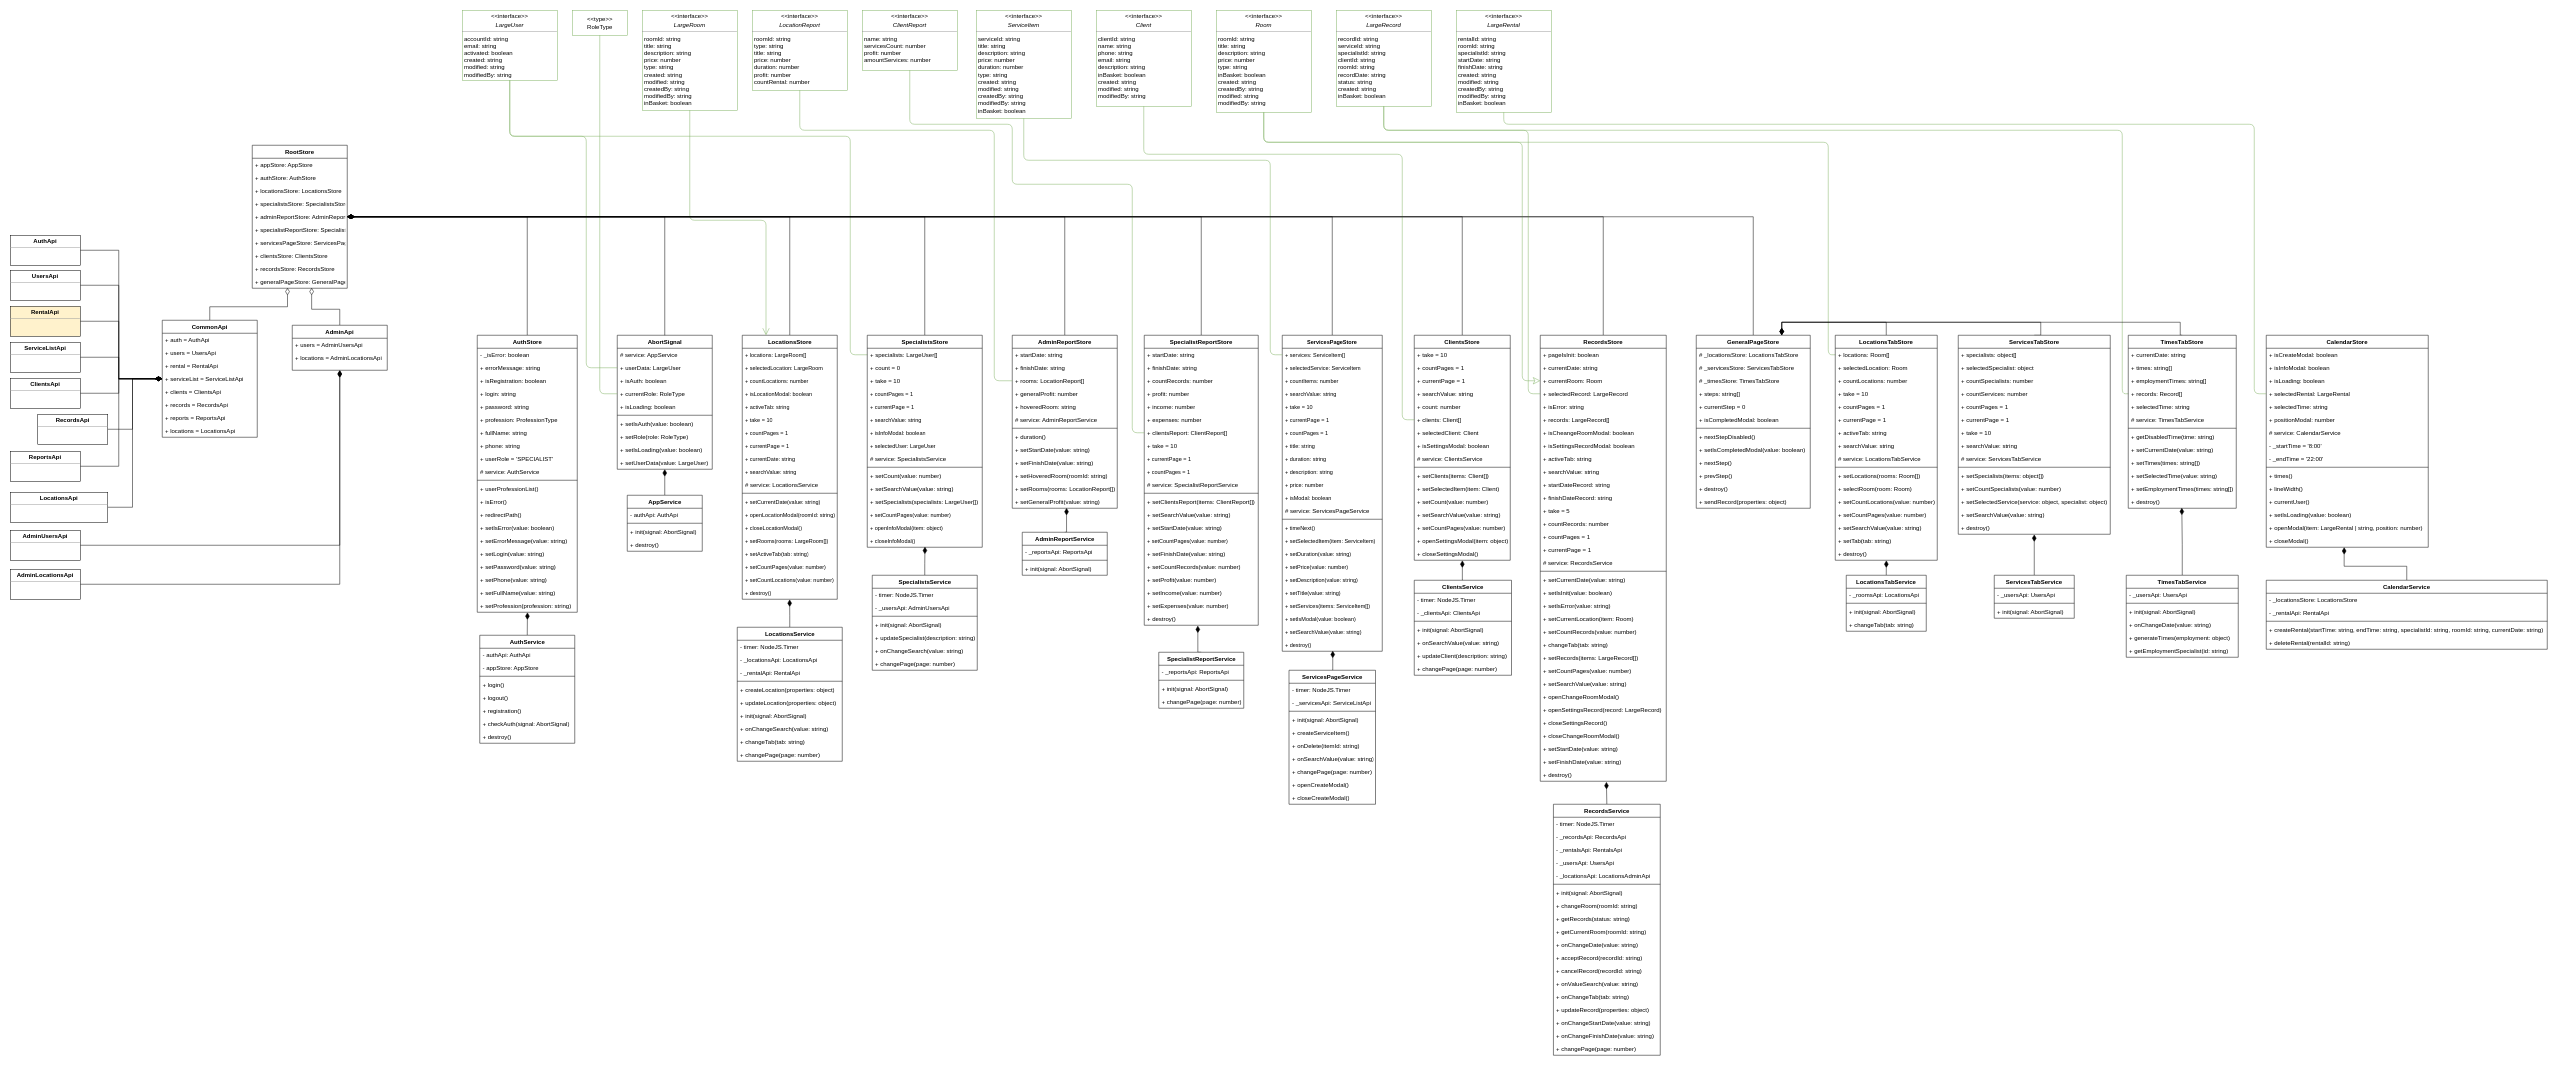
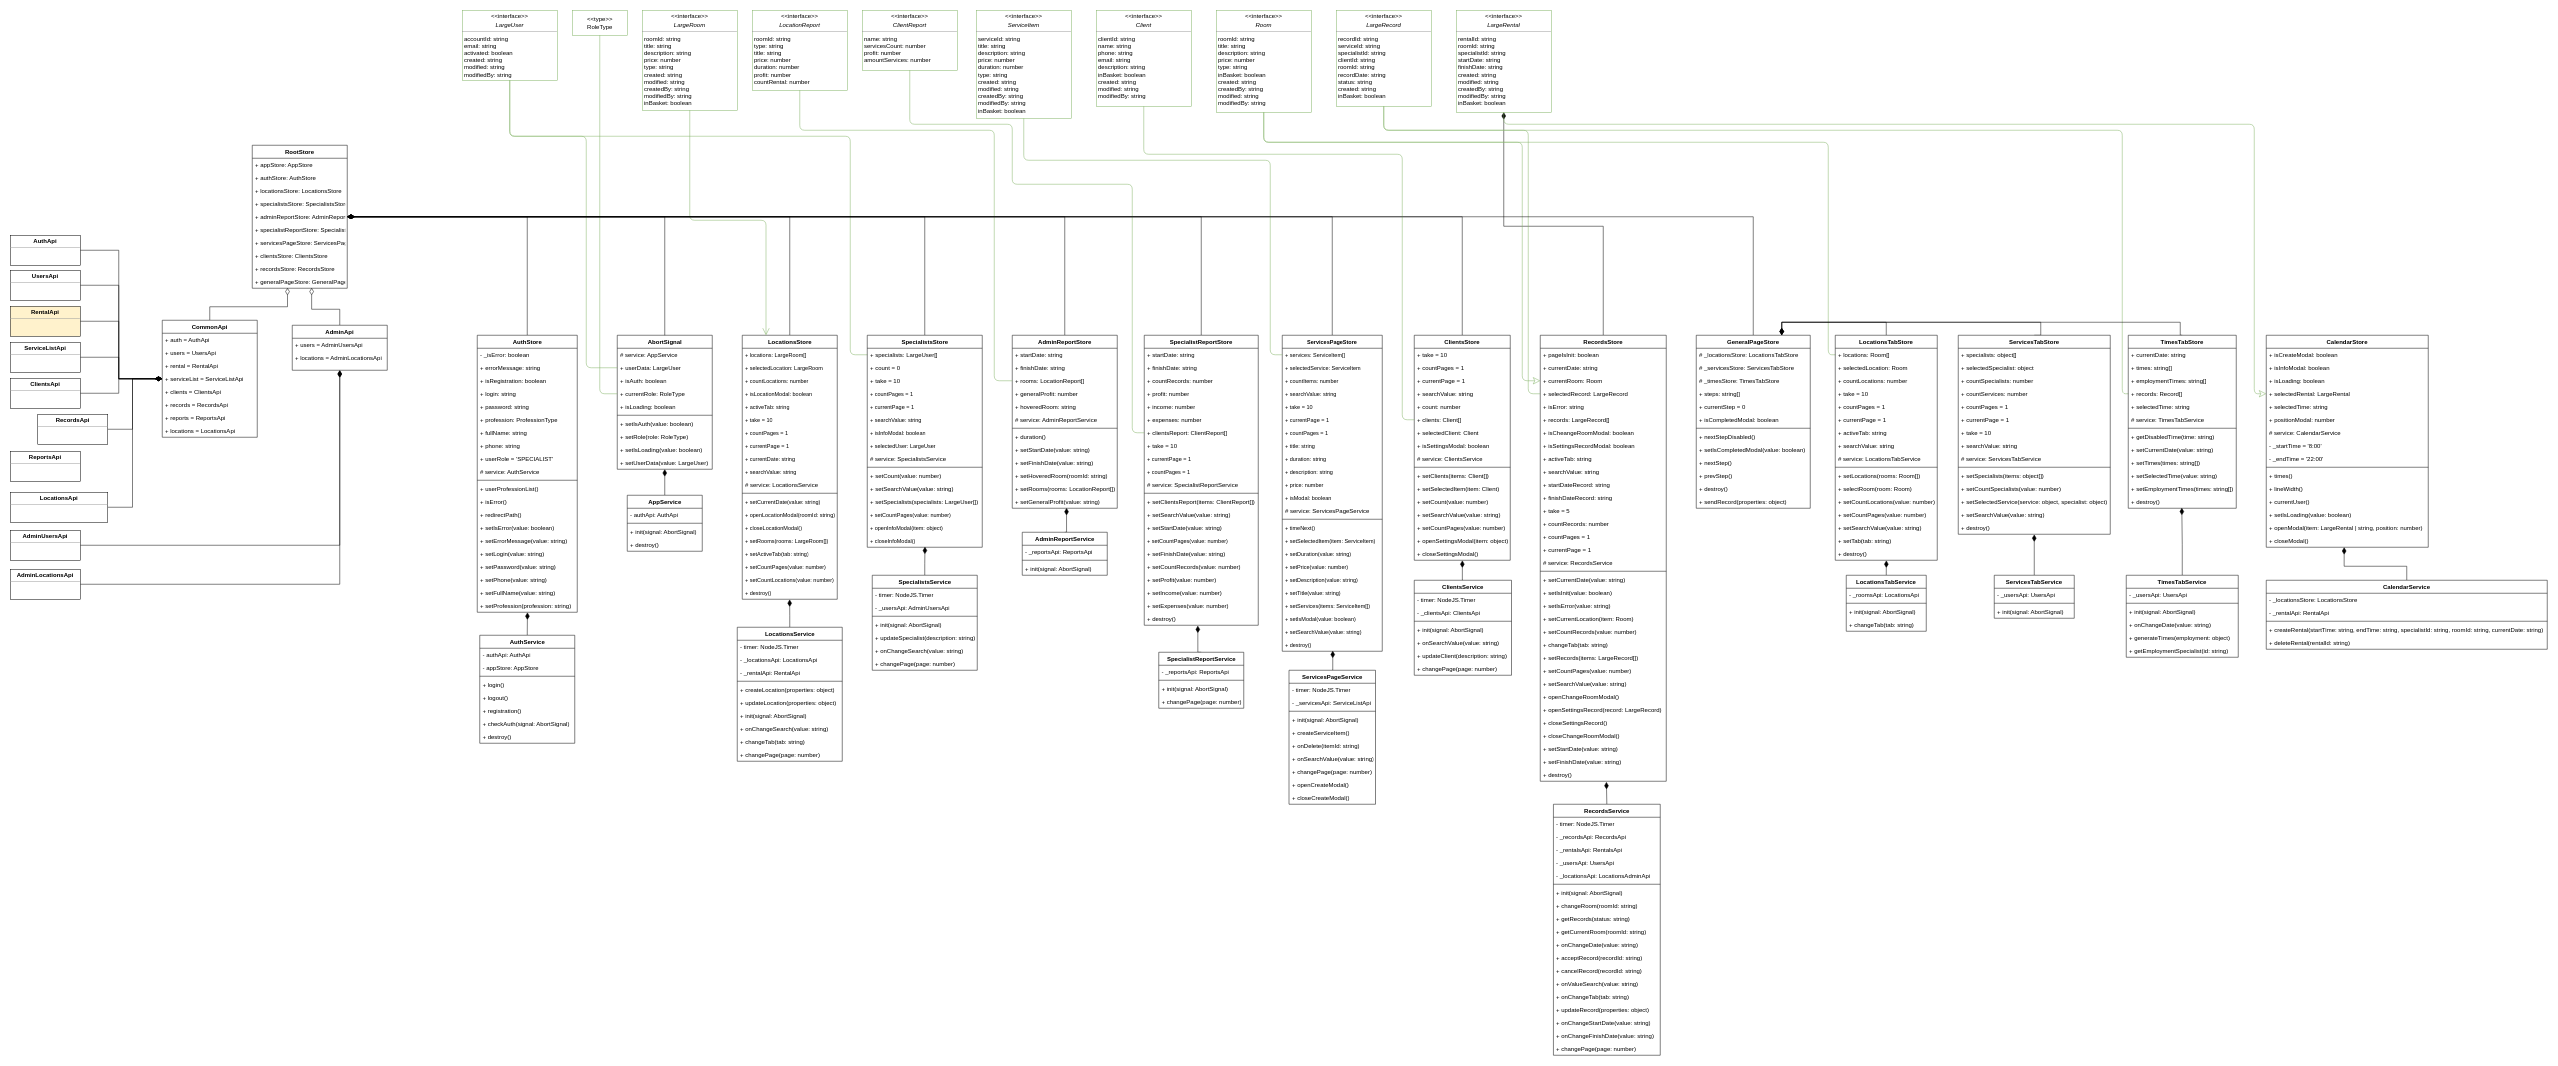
(1504, 115) -> (1504, 115)
(1603, 223) -> (1504, 226)
(119, 449) -> none
